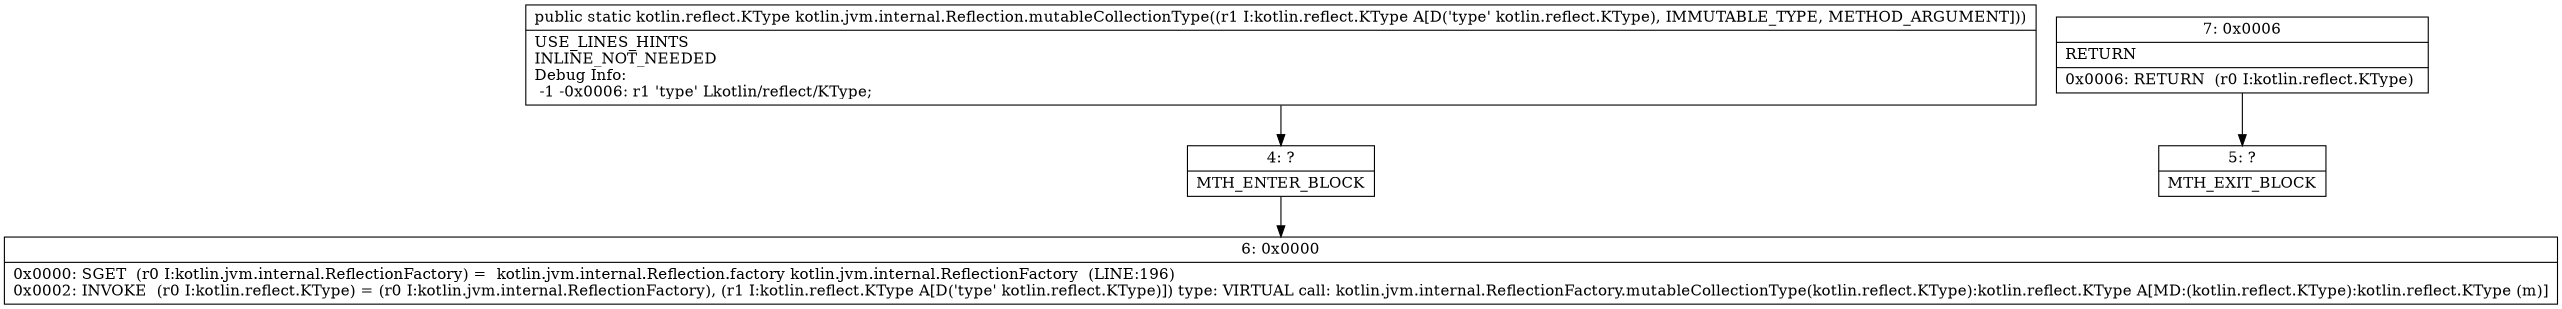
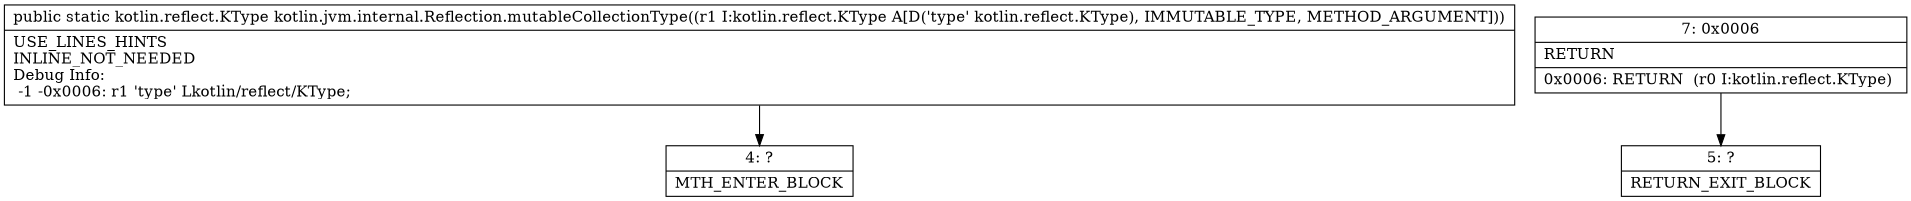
(2242, 183) -> (1721, 183)
(1281, 271) -> none
